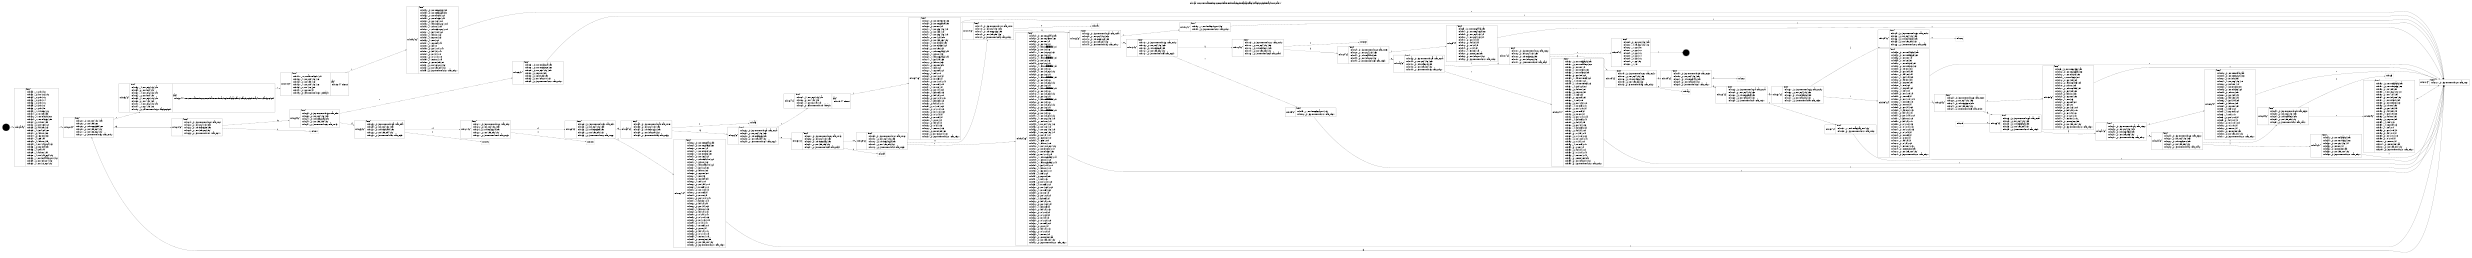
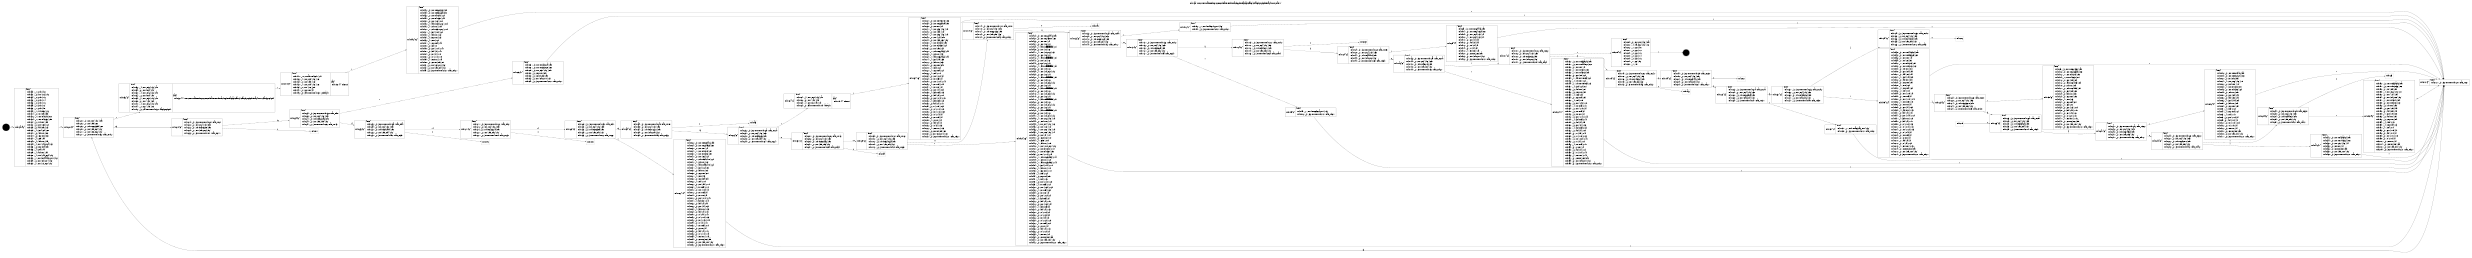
(2264, 68) -> none
